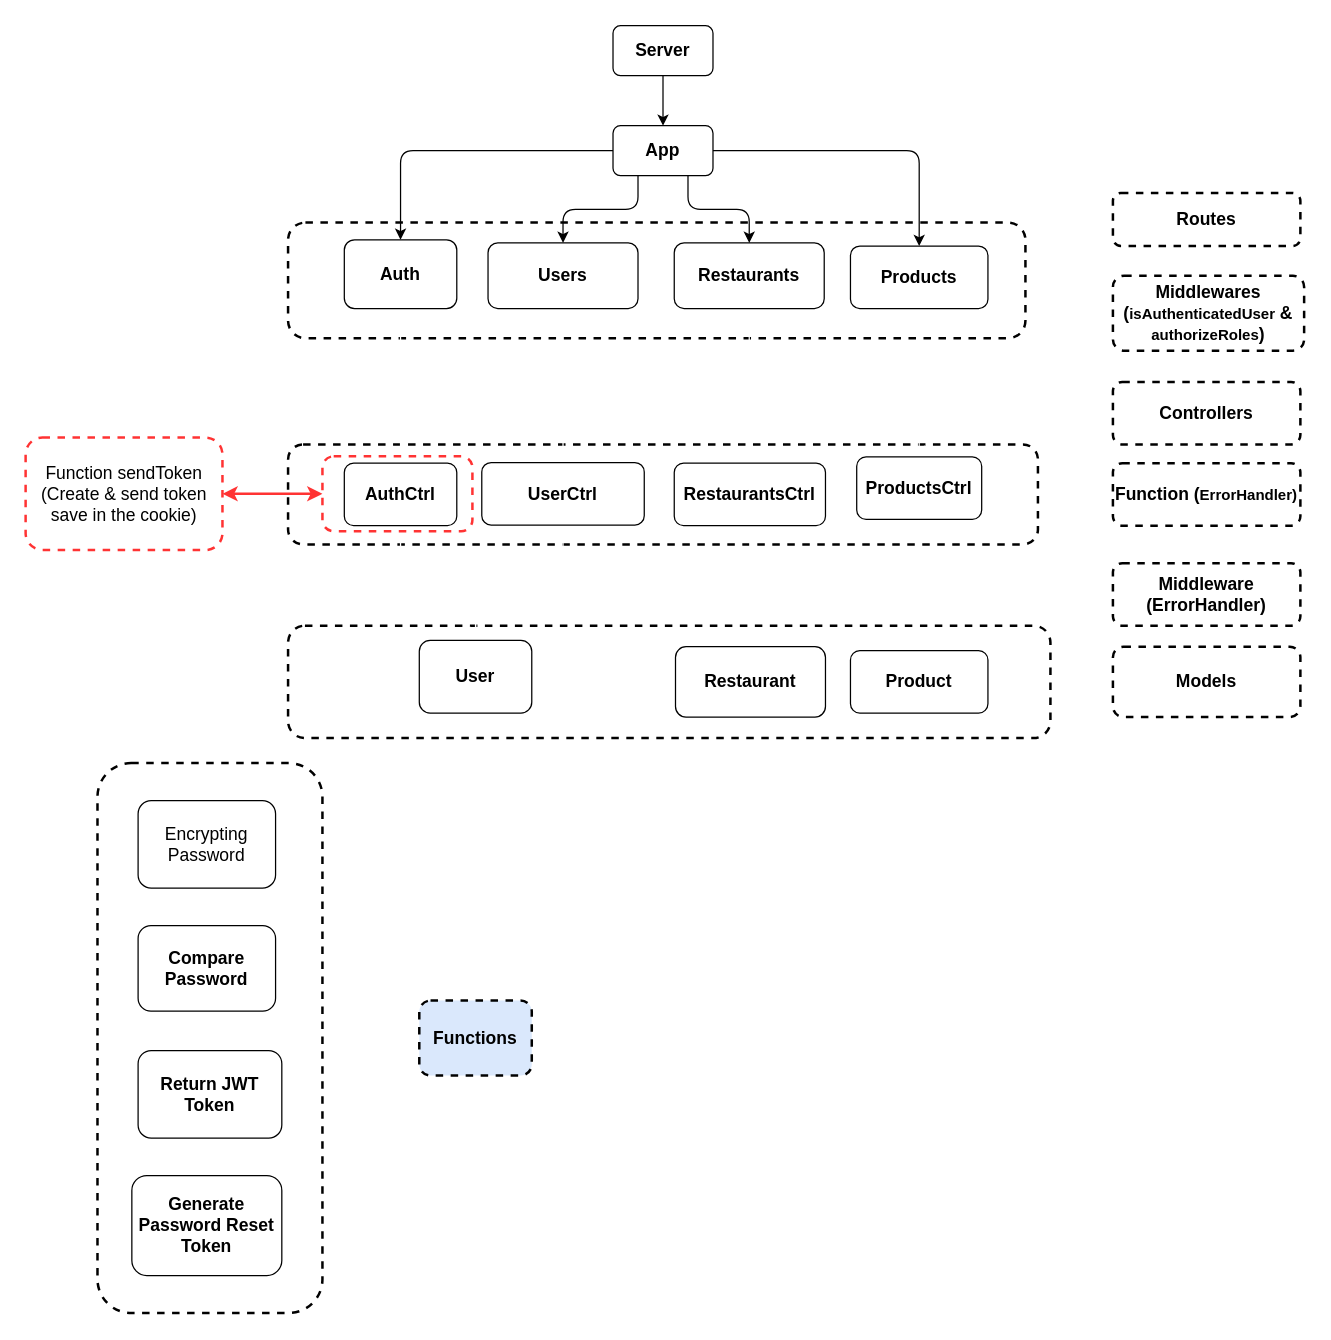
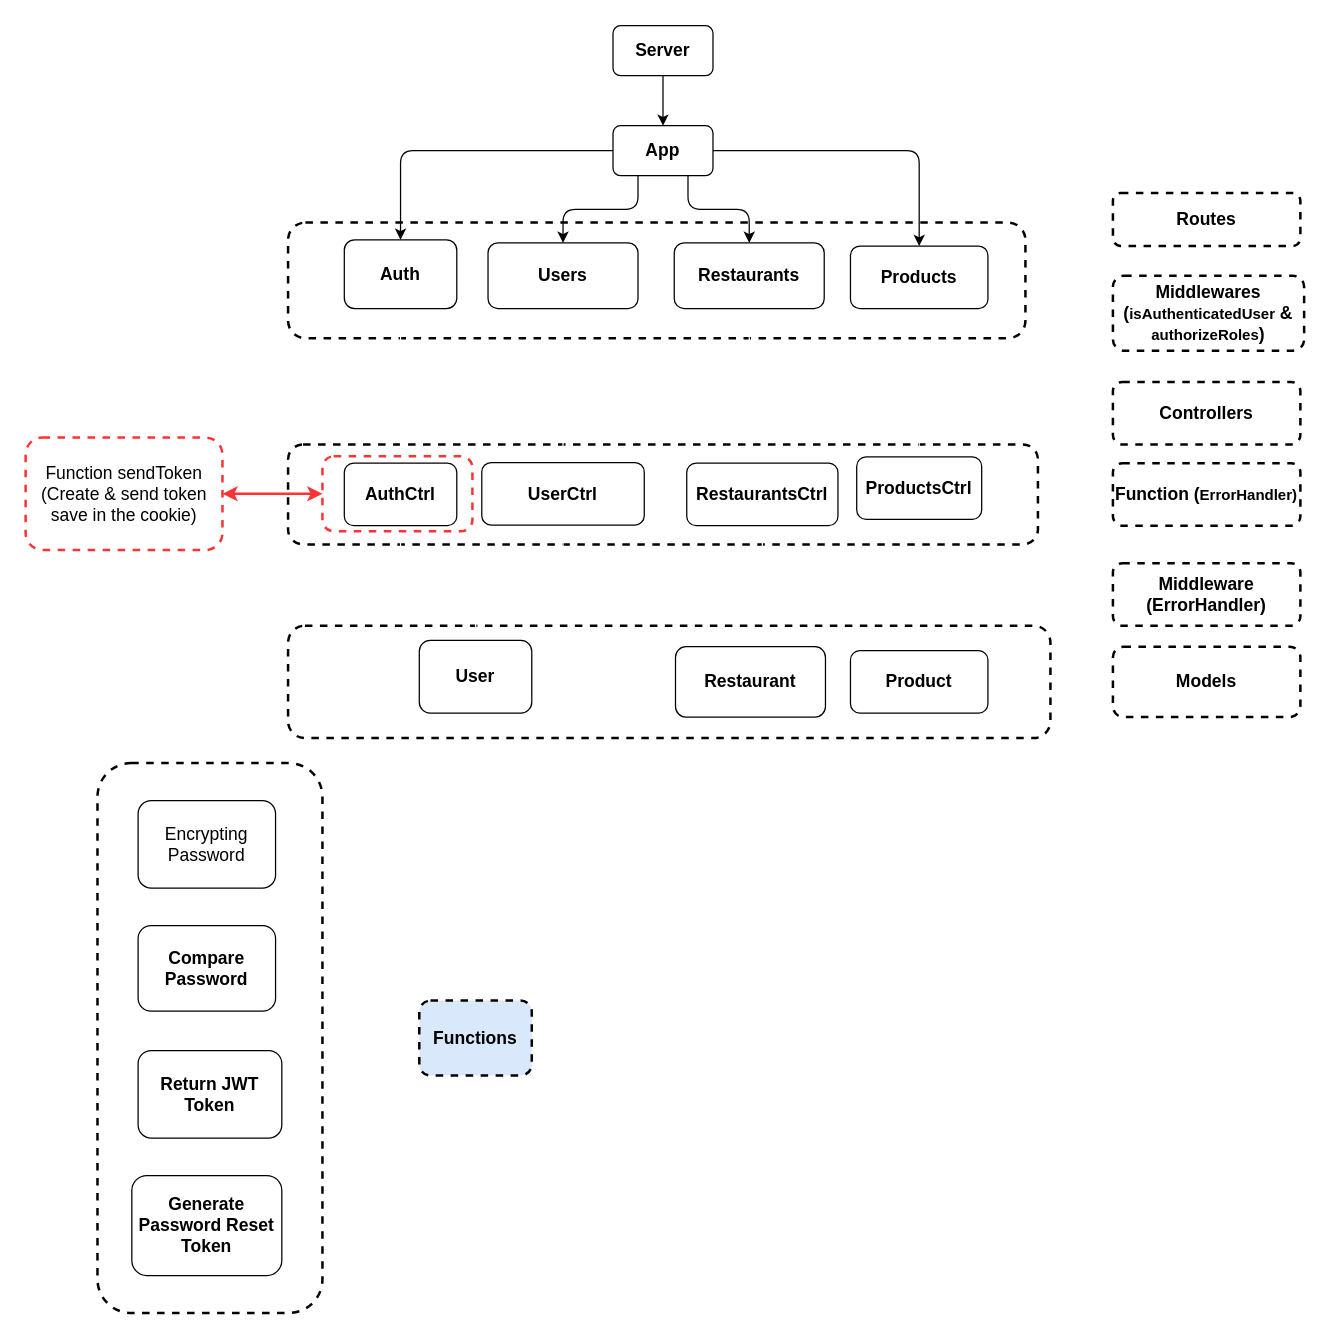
(750, 494) -> (763, 494)
